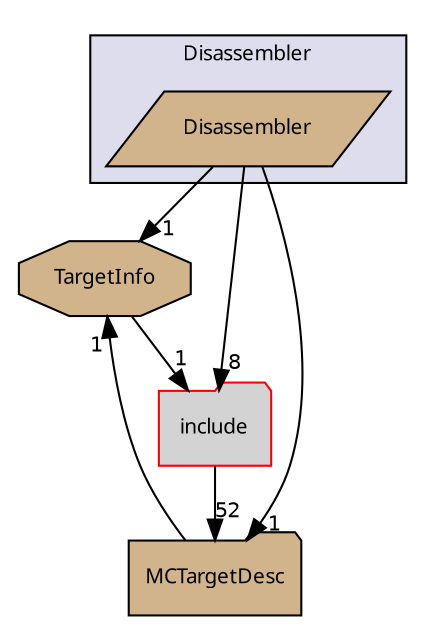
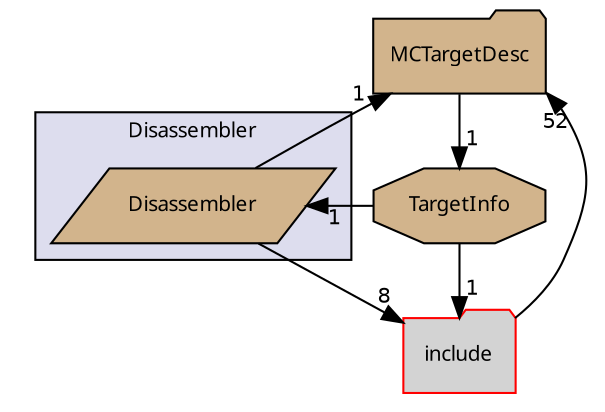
(184, 196) -> (351, 206)
